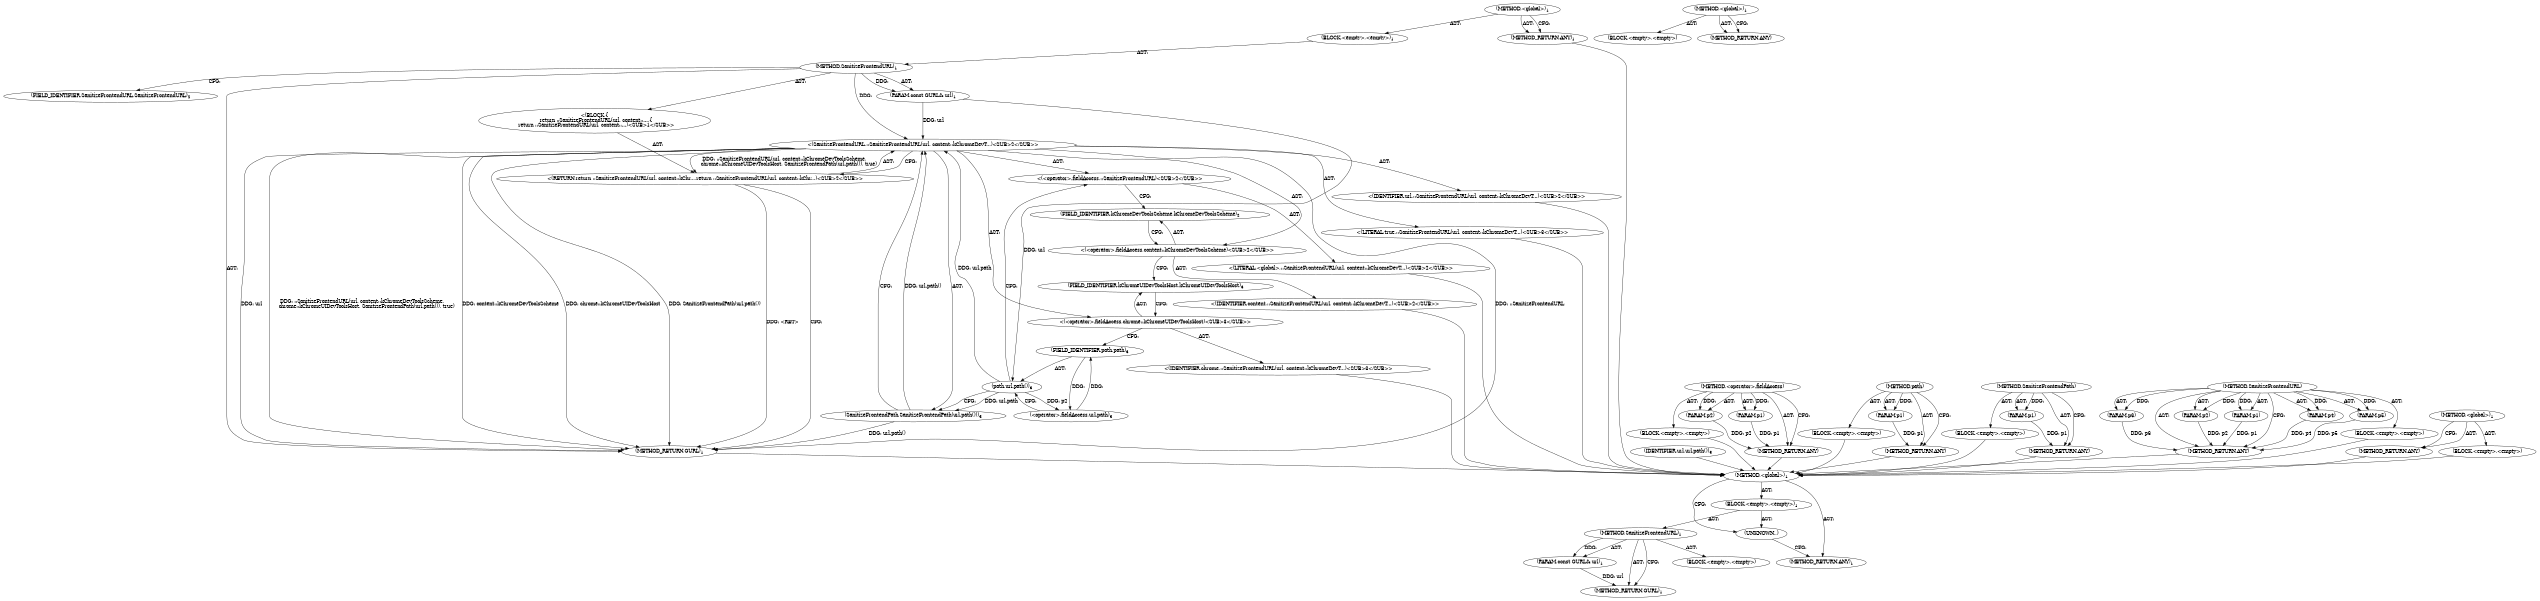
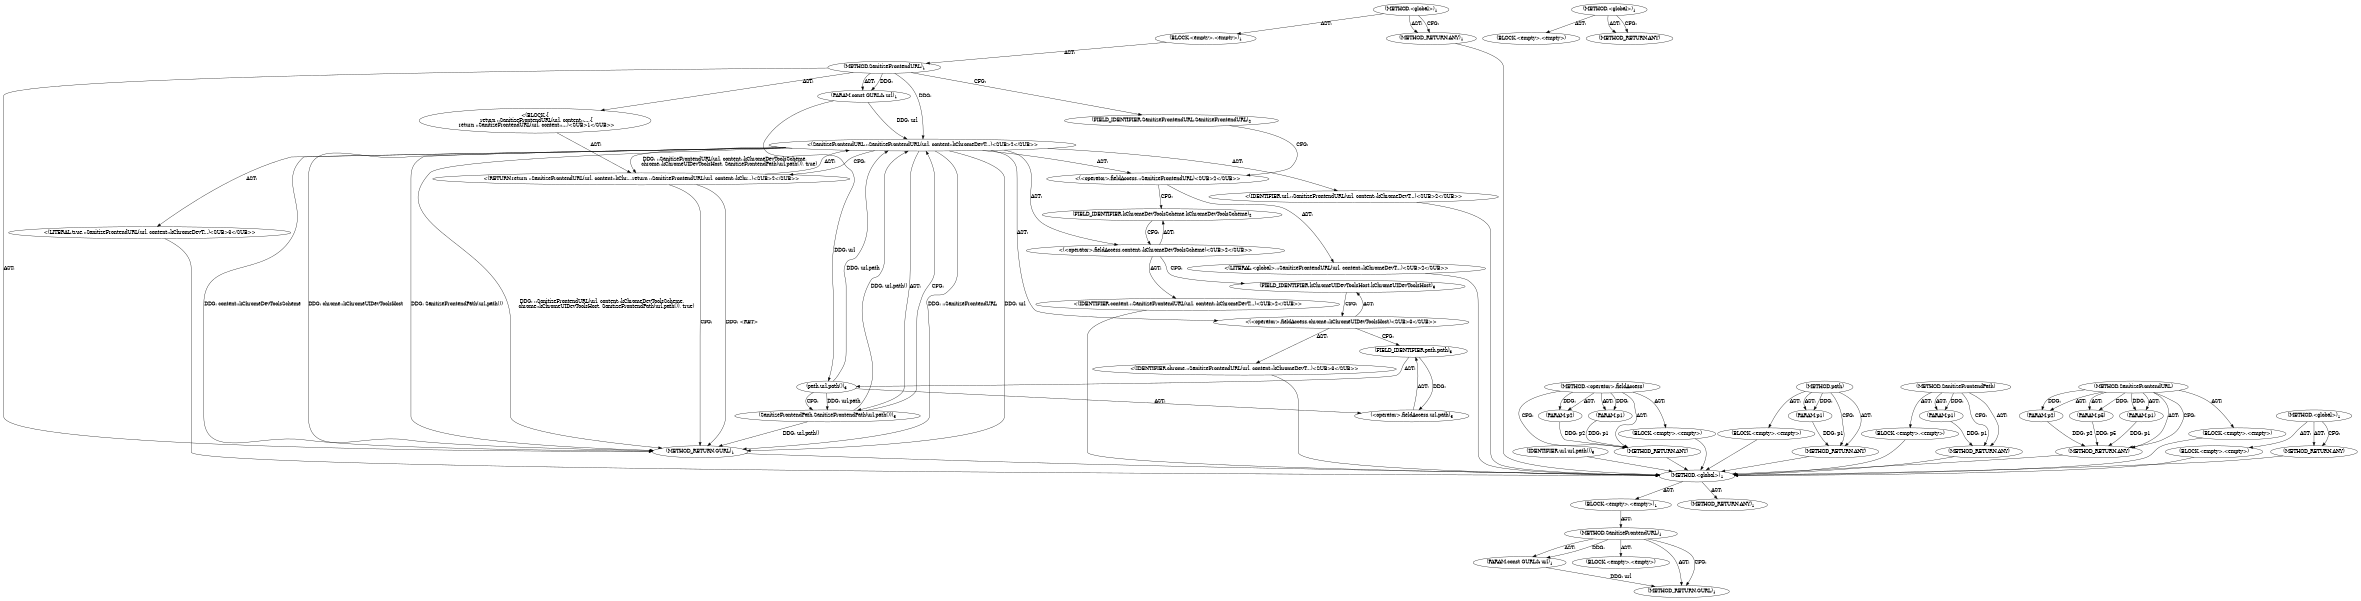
(1005, 257) -> (1293, 145)
(1098, 387) -> (1424, 387)
(1057, 401) -> (1161, 401)
(1027, 405) -> none
(2122, 416) -> none
(2321, 416) -> none
(1761, 534) -> none
